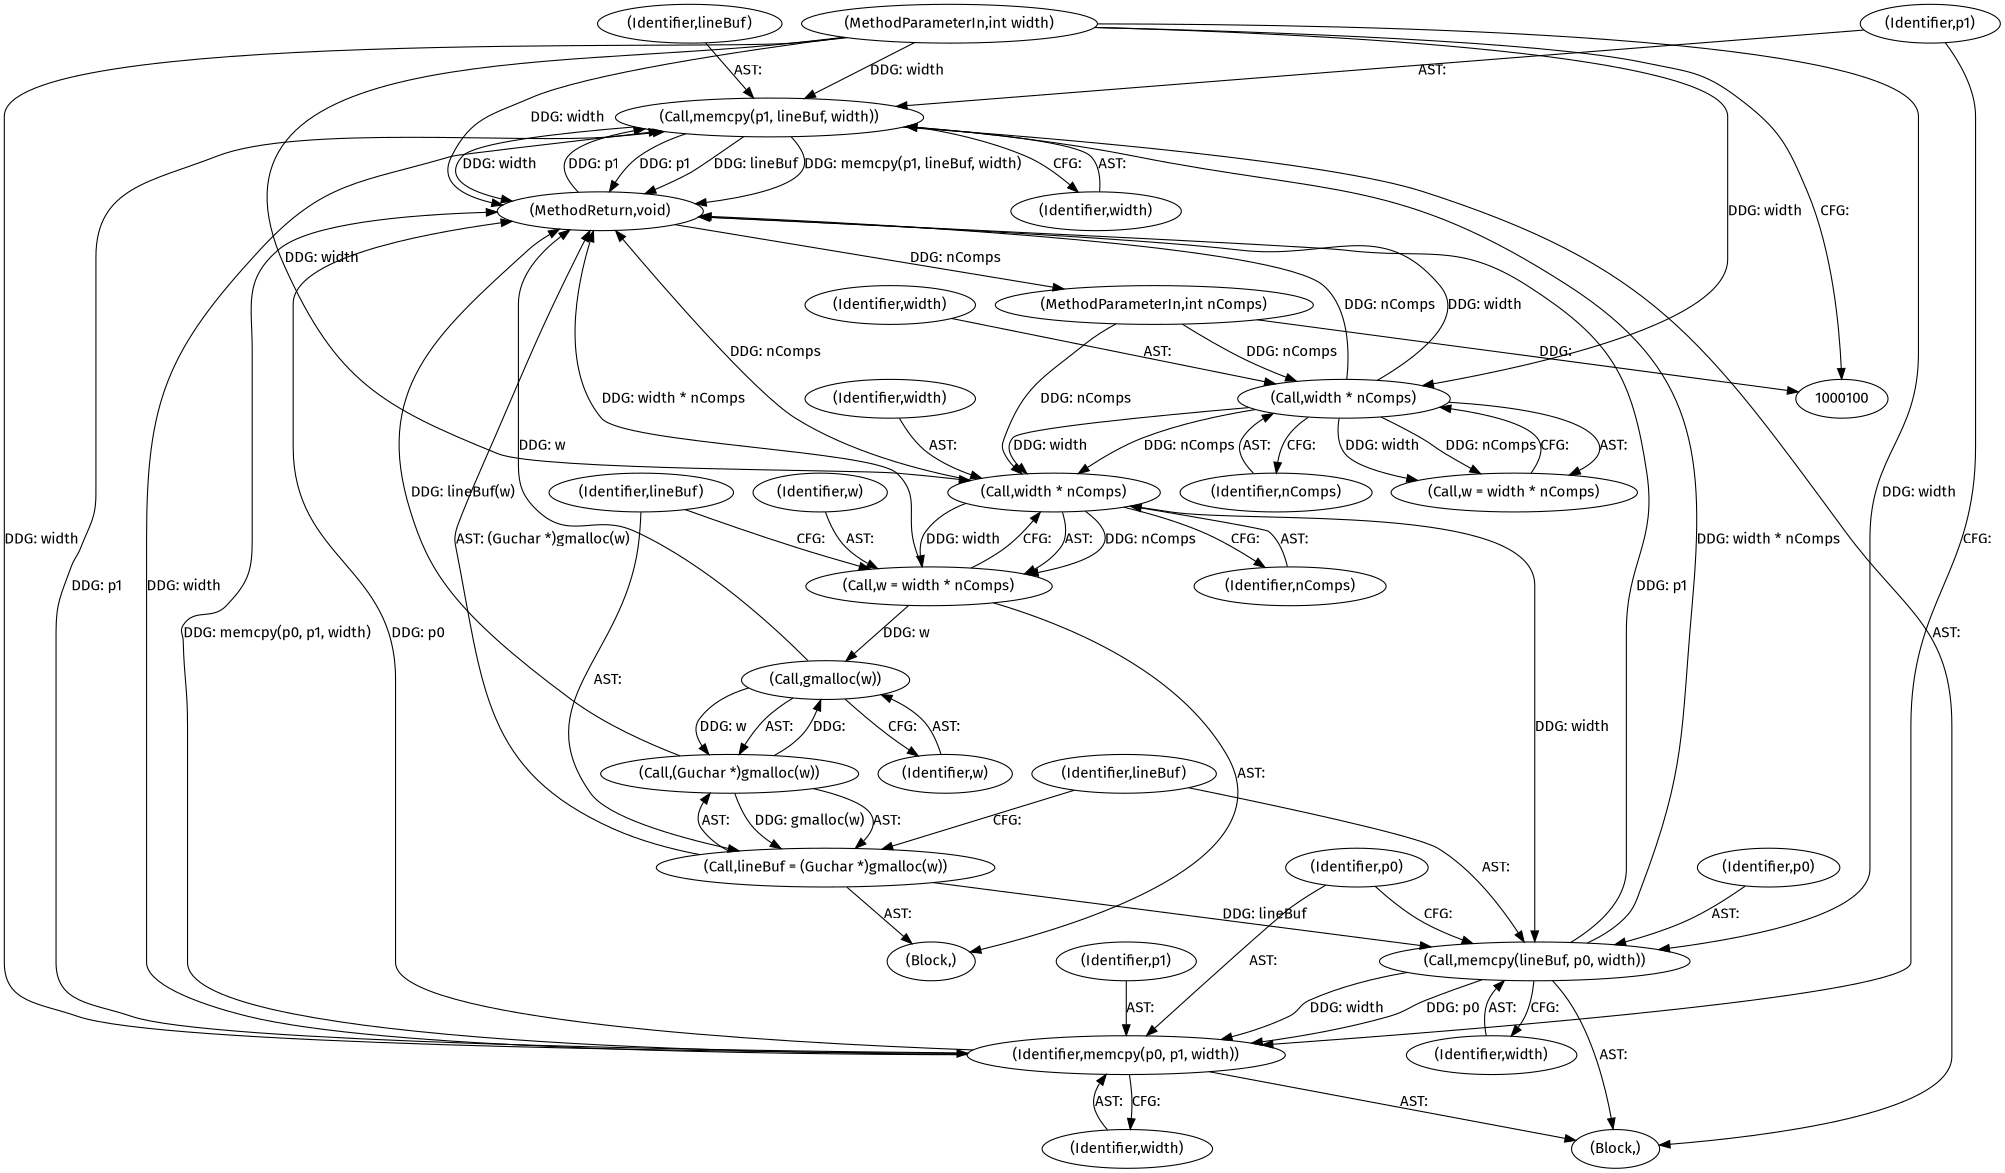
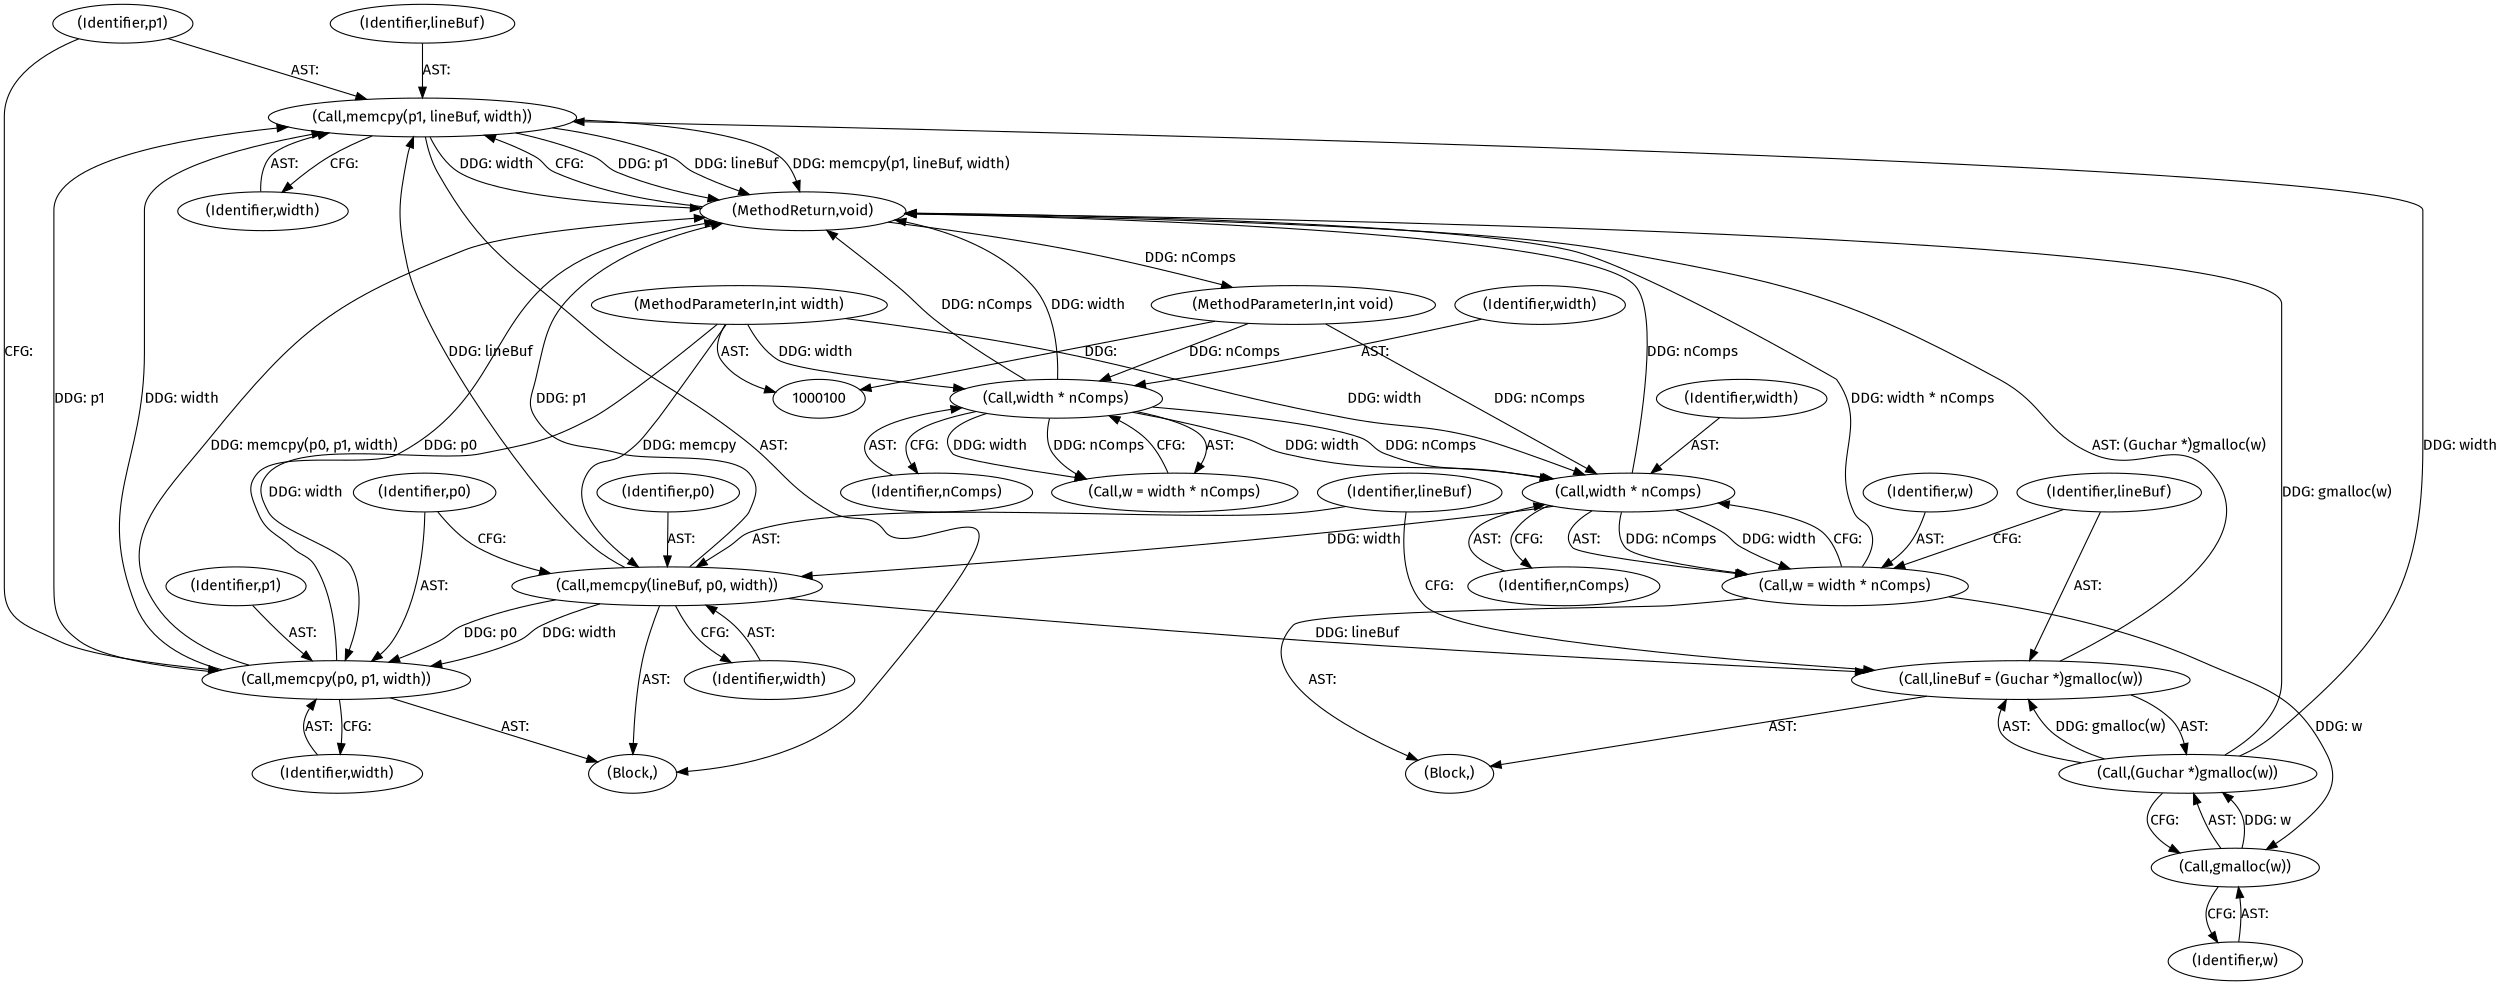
(864, 68) -> (1813, 158)
(600, 78) -> none
(594, 164) -> (572, 164)
(1837, 211) -> (737, 352)
(1154, 305) -> (1293, 305)
(463, 493) -> (2337, 493)
(1920, 493) -> (690, 446)
(547, 518) -> none
(1769, 539) -> (491, 352)
(831, 727) -> (2167, 821)
(1177, 914) -> (1321, 642)
(1126, 1055) -> (336, 680)
